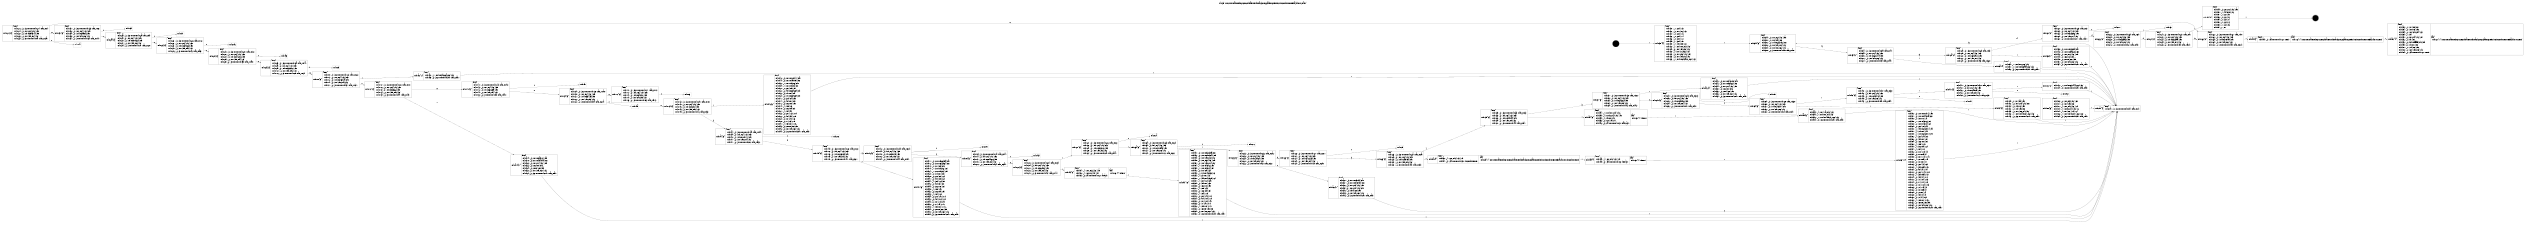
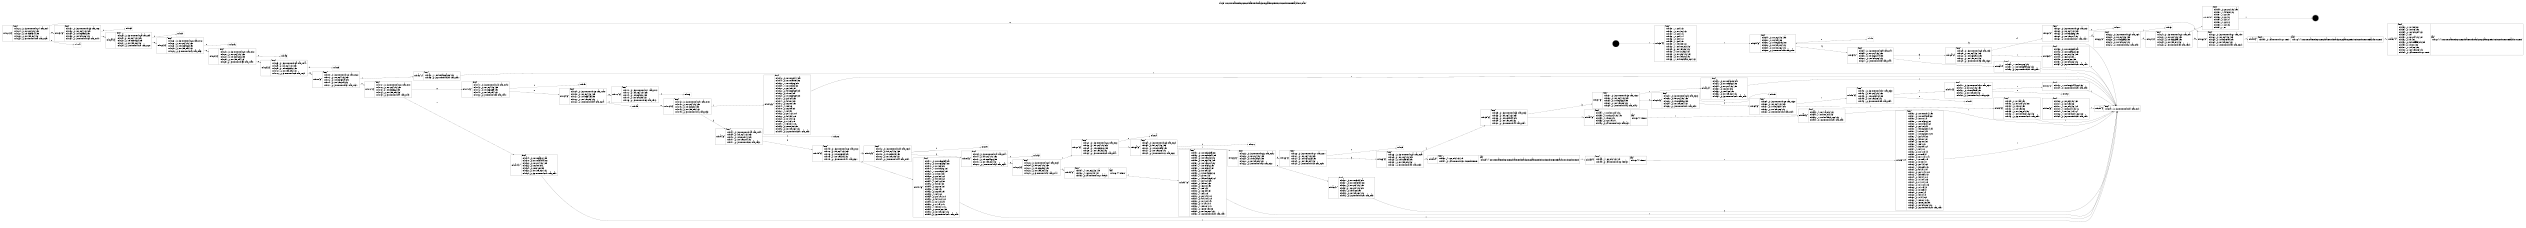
none -> (1870, 39)
